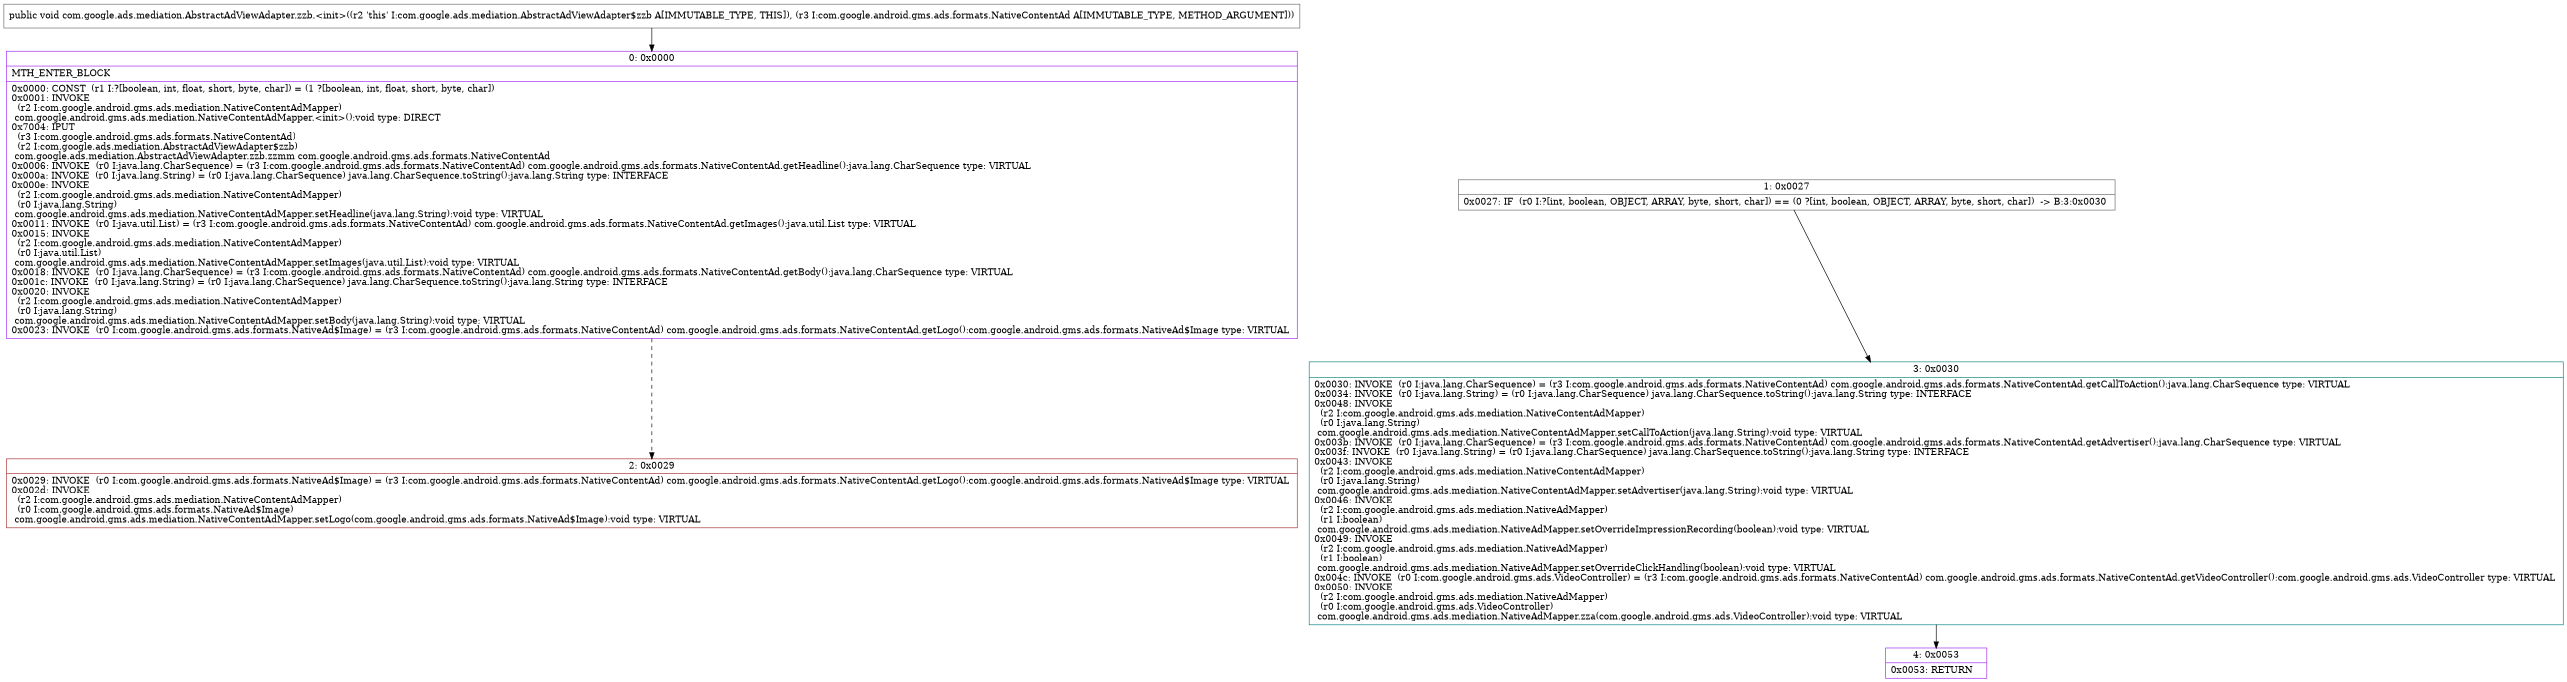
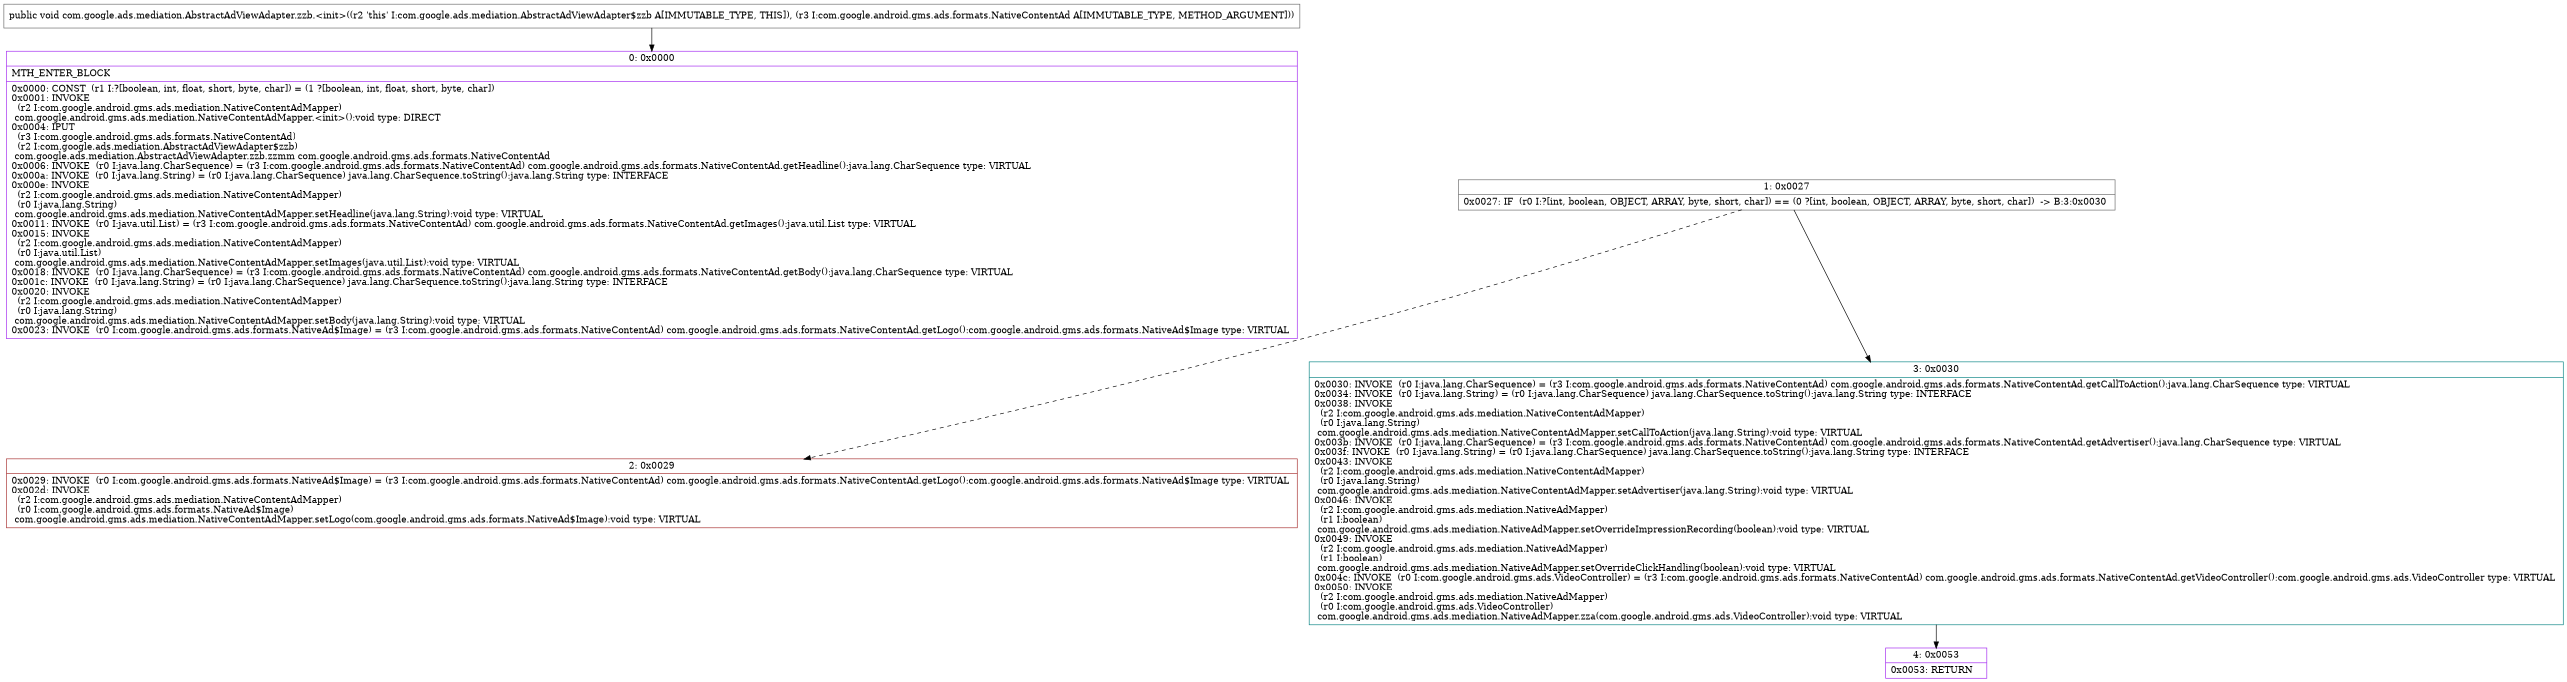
(46, 128) -> (46, 128)
(652, 396) -> (1279, 345)
(1357, 404) -> (1357, 404)
